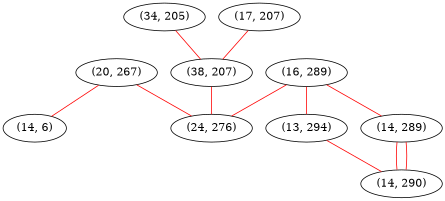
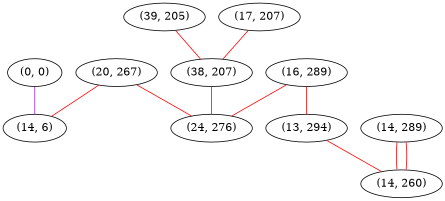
(164, 17) -> (164, 17)
none -> (35, 73)
(354, 100) -> none
(402, 184) -> (402, 184)
